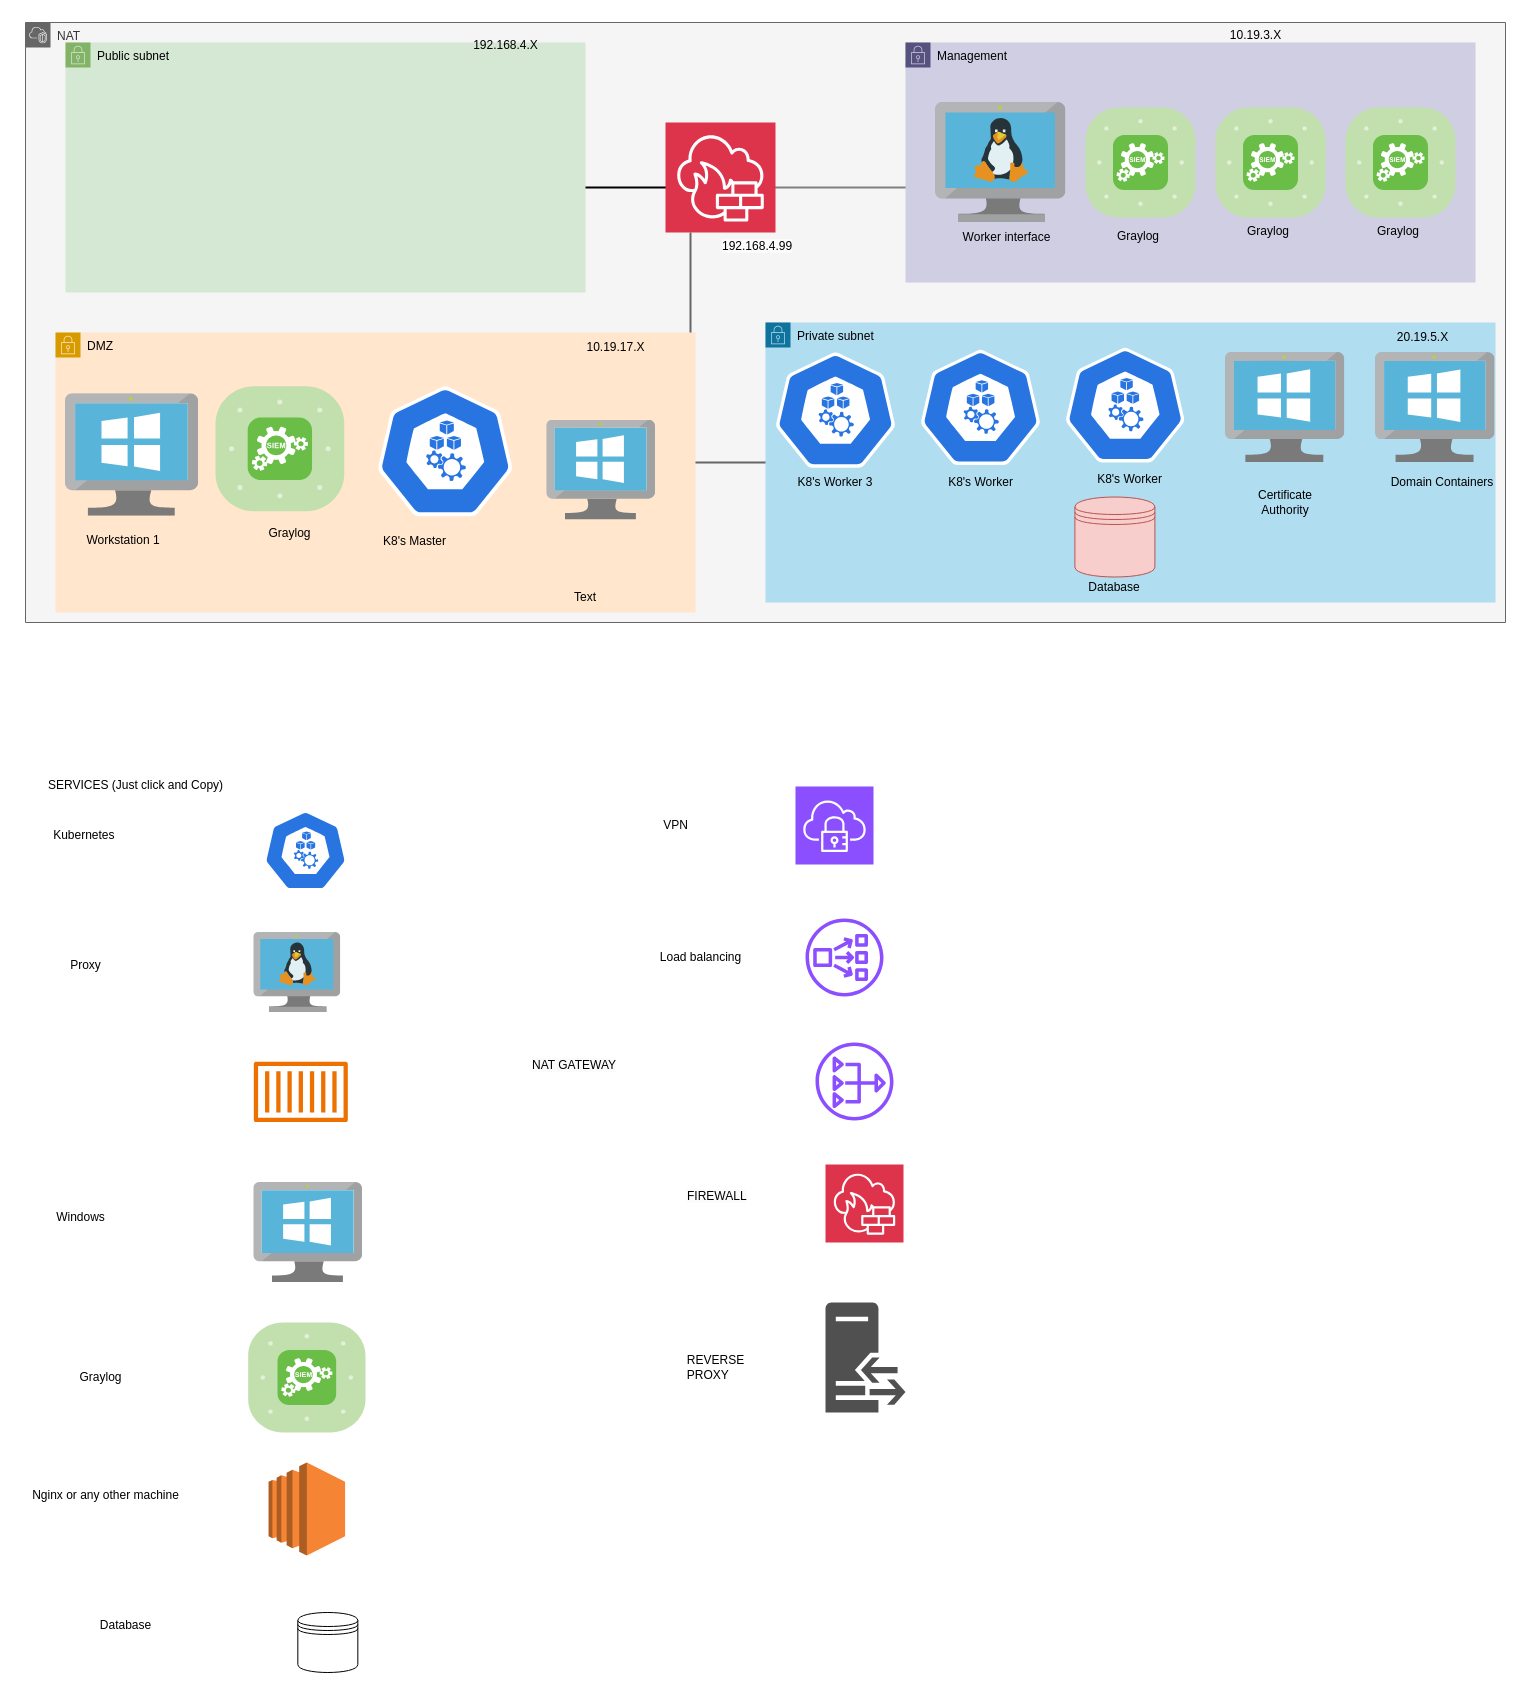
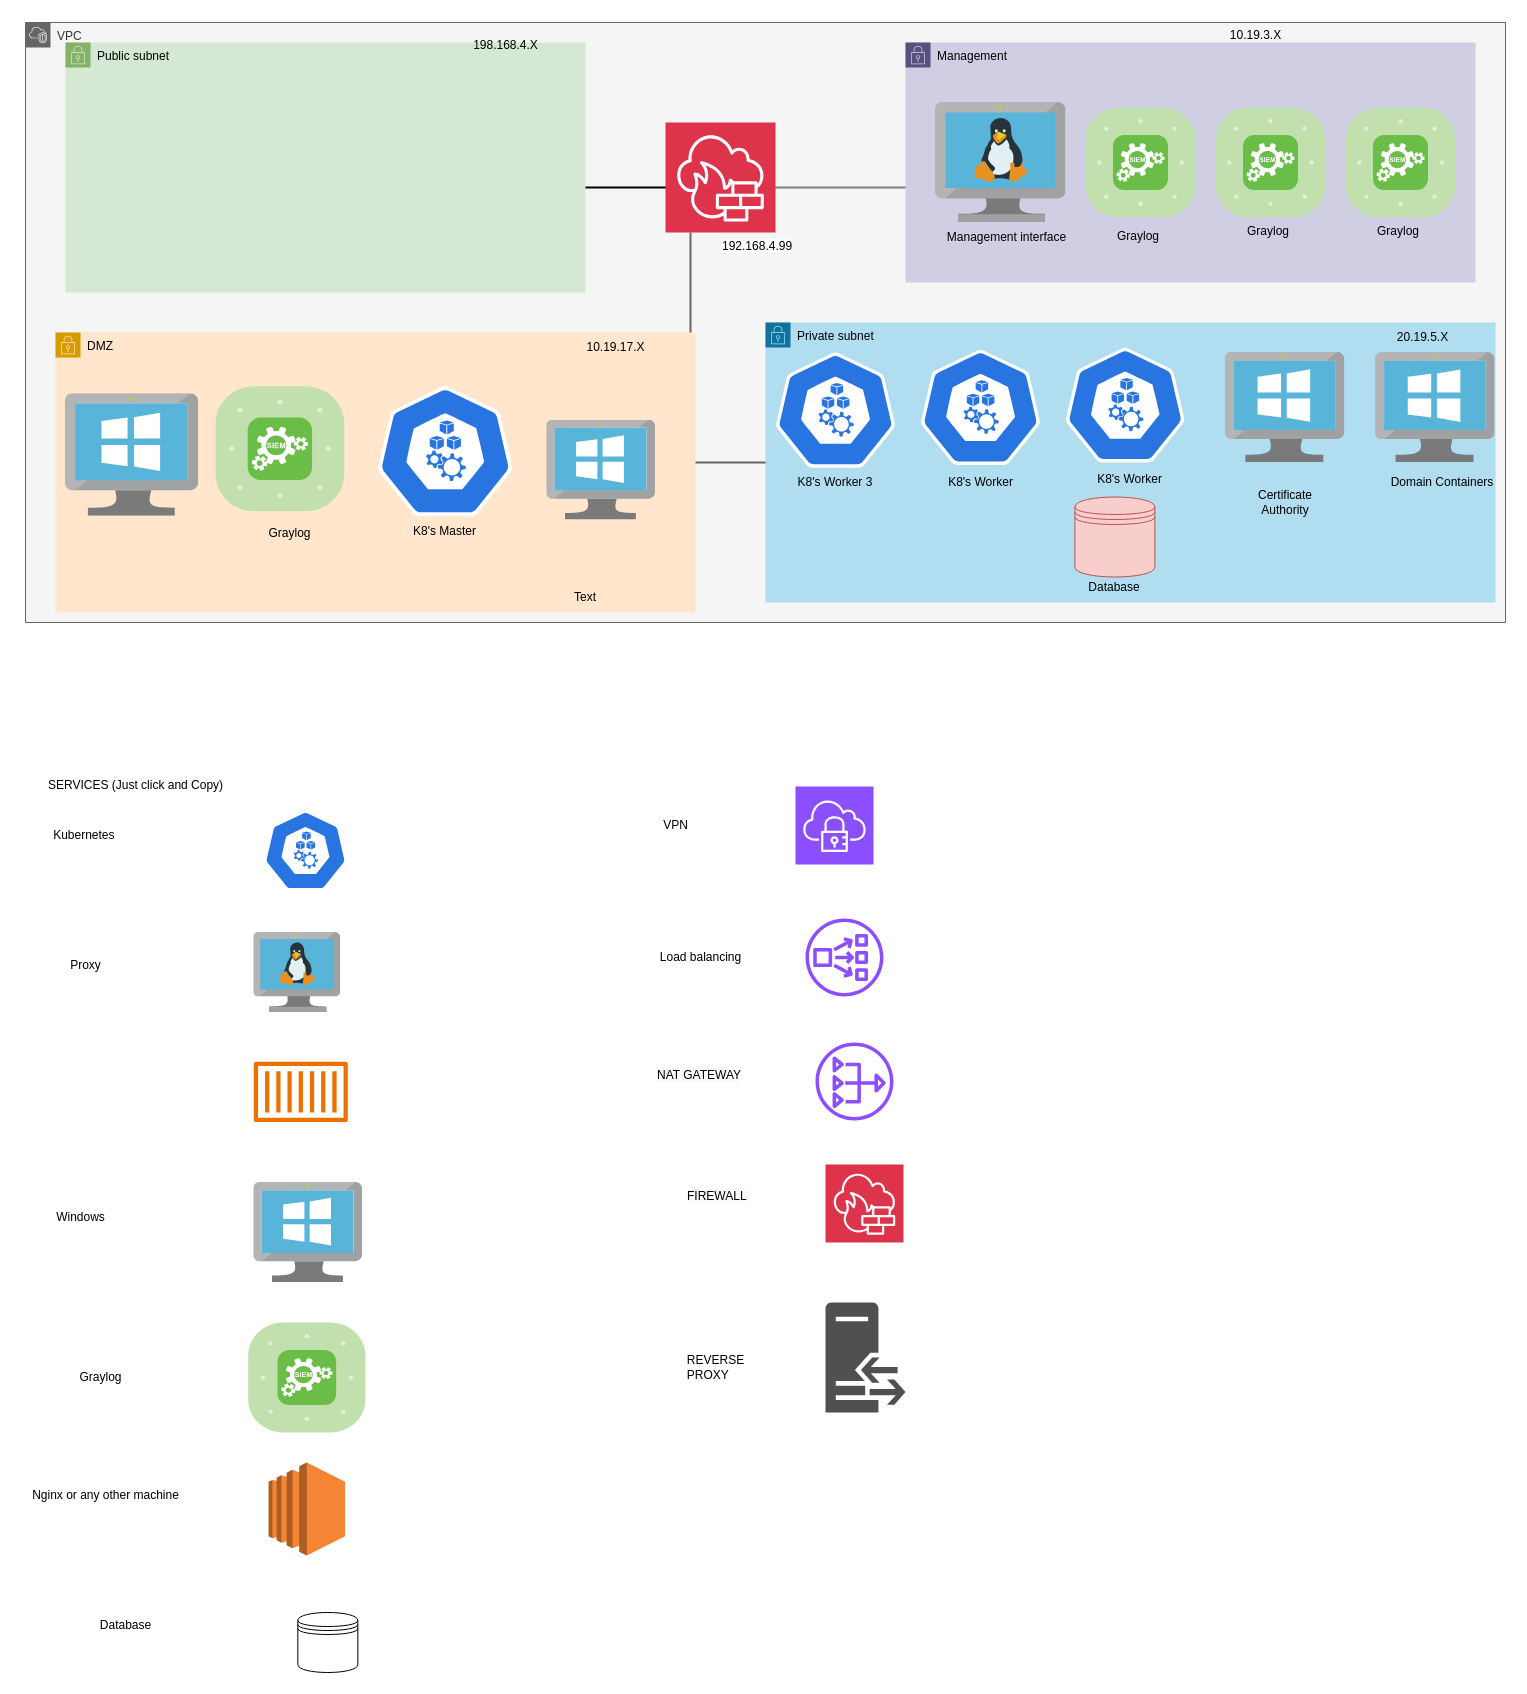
(68, 37) -> (68, 37)
(506, 46) -> (506, 46)
(1007, 238) -> (1007, 238)
(123, 540) -> none
(415, 541) -> (445, 531)
(586, 1072) -> (711, 1082)
